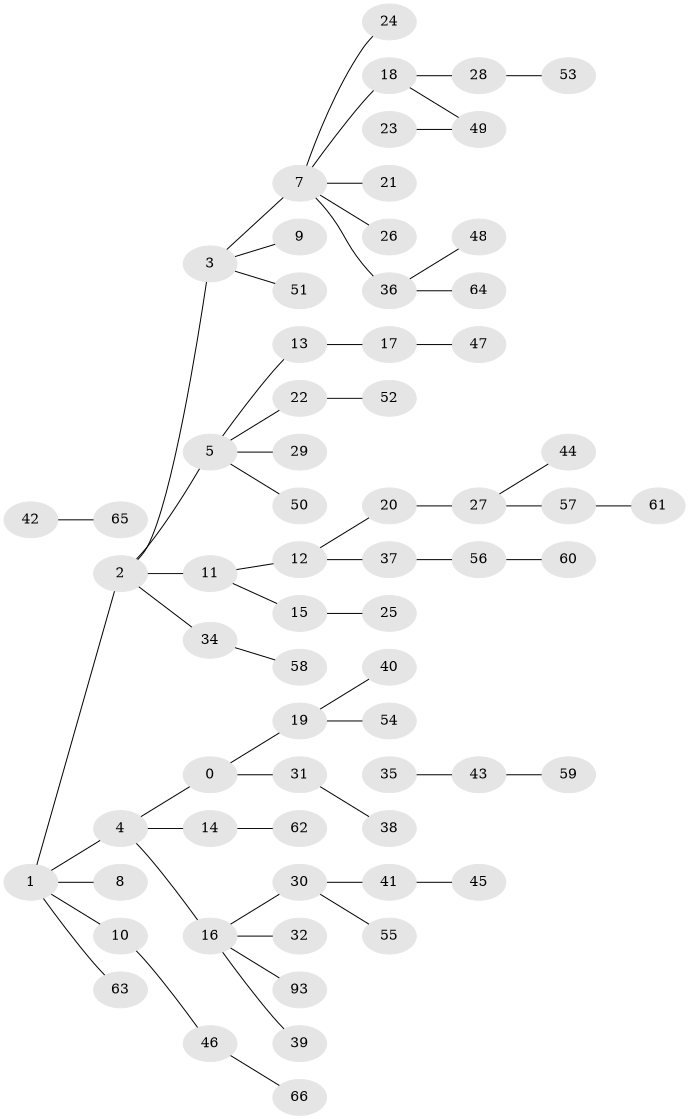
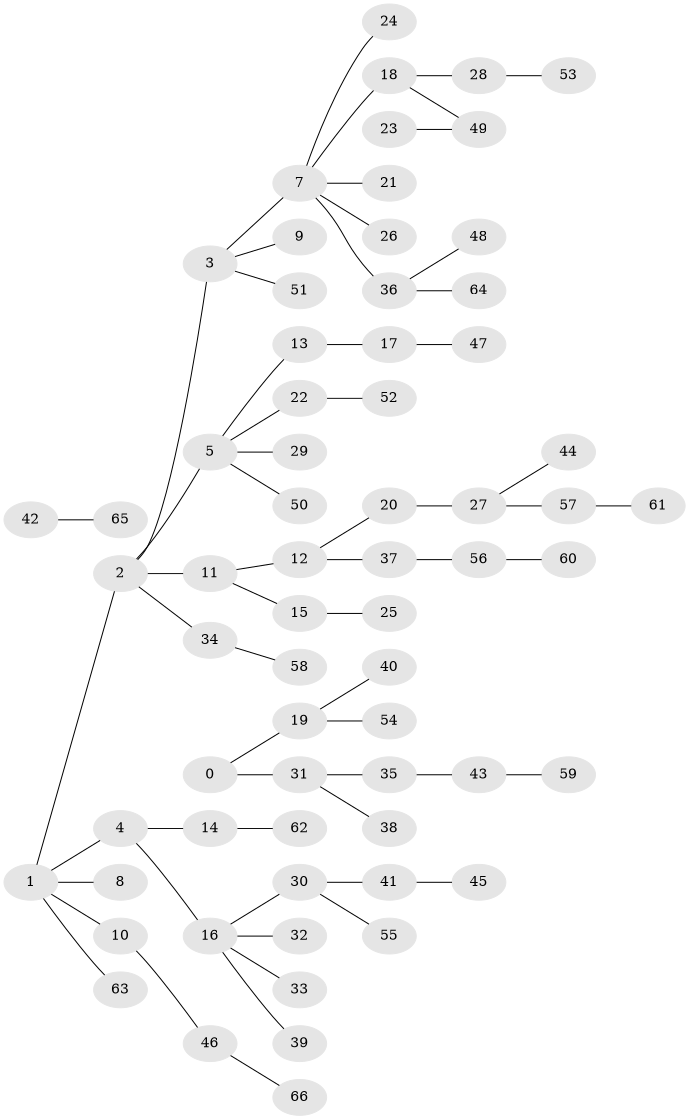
none -> (345, 775)
(165, 802) -> none
(300, 990) -> (300, 990)
